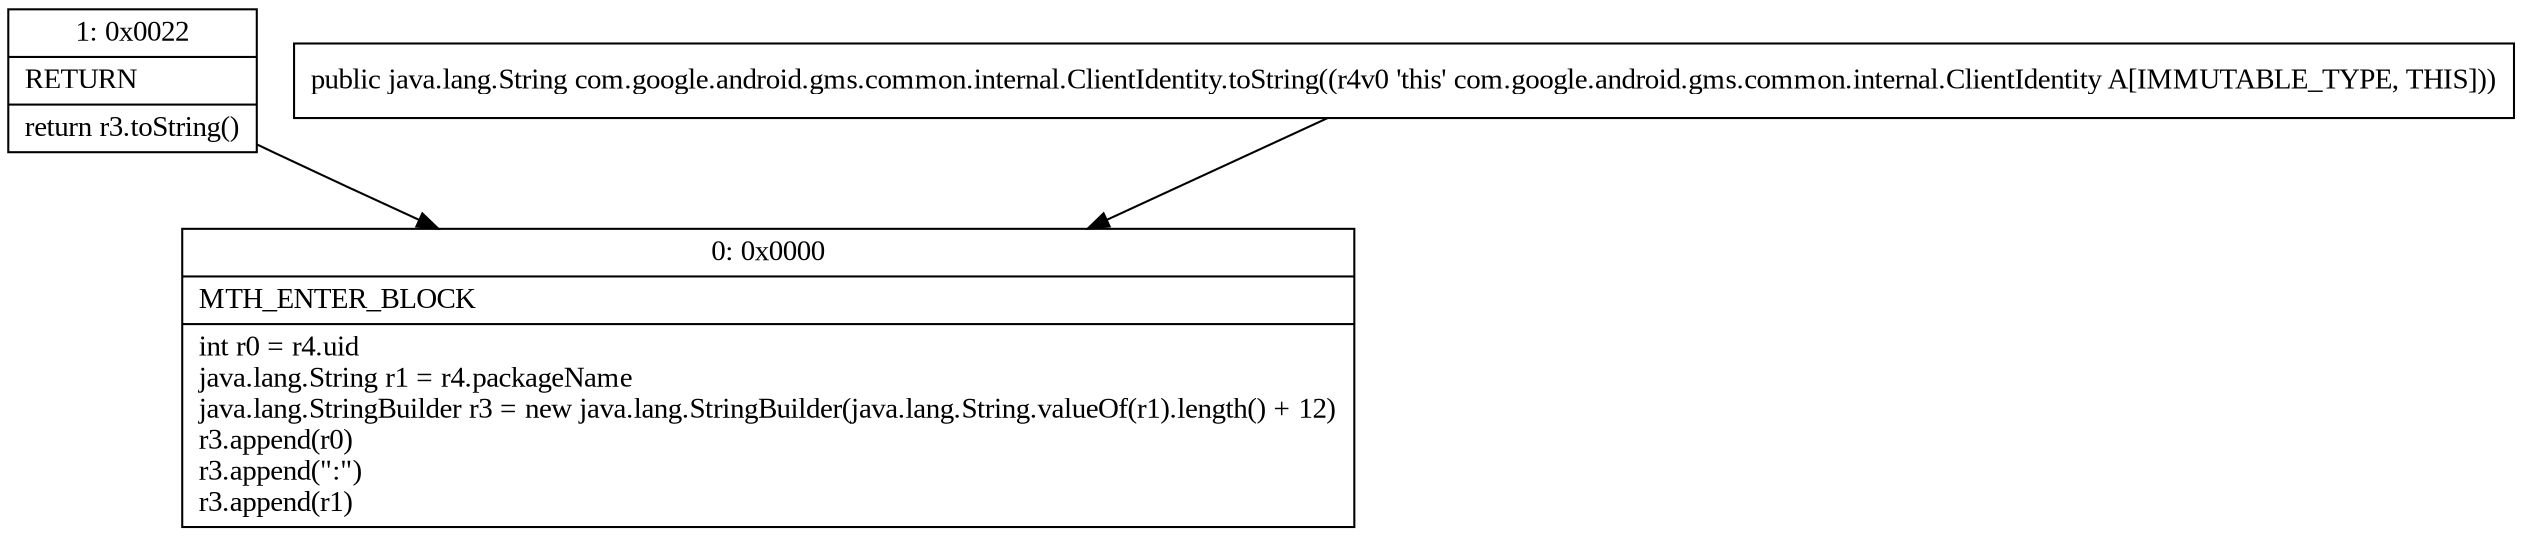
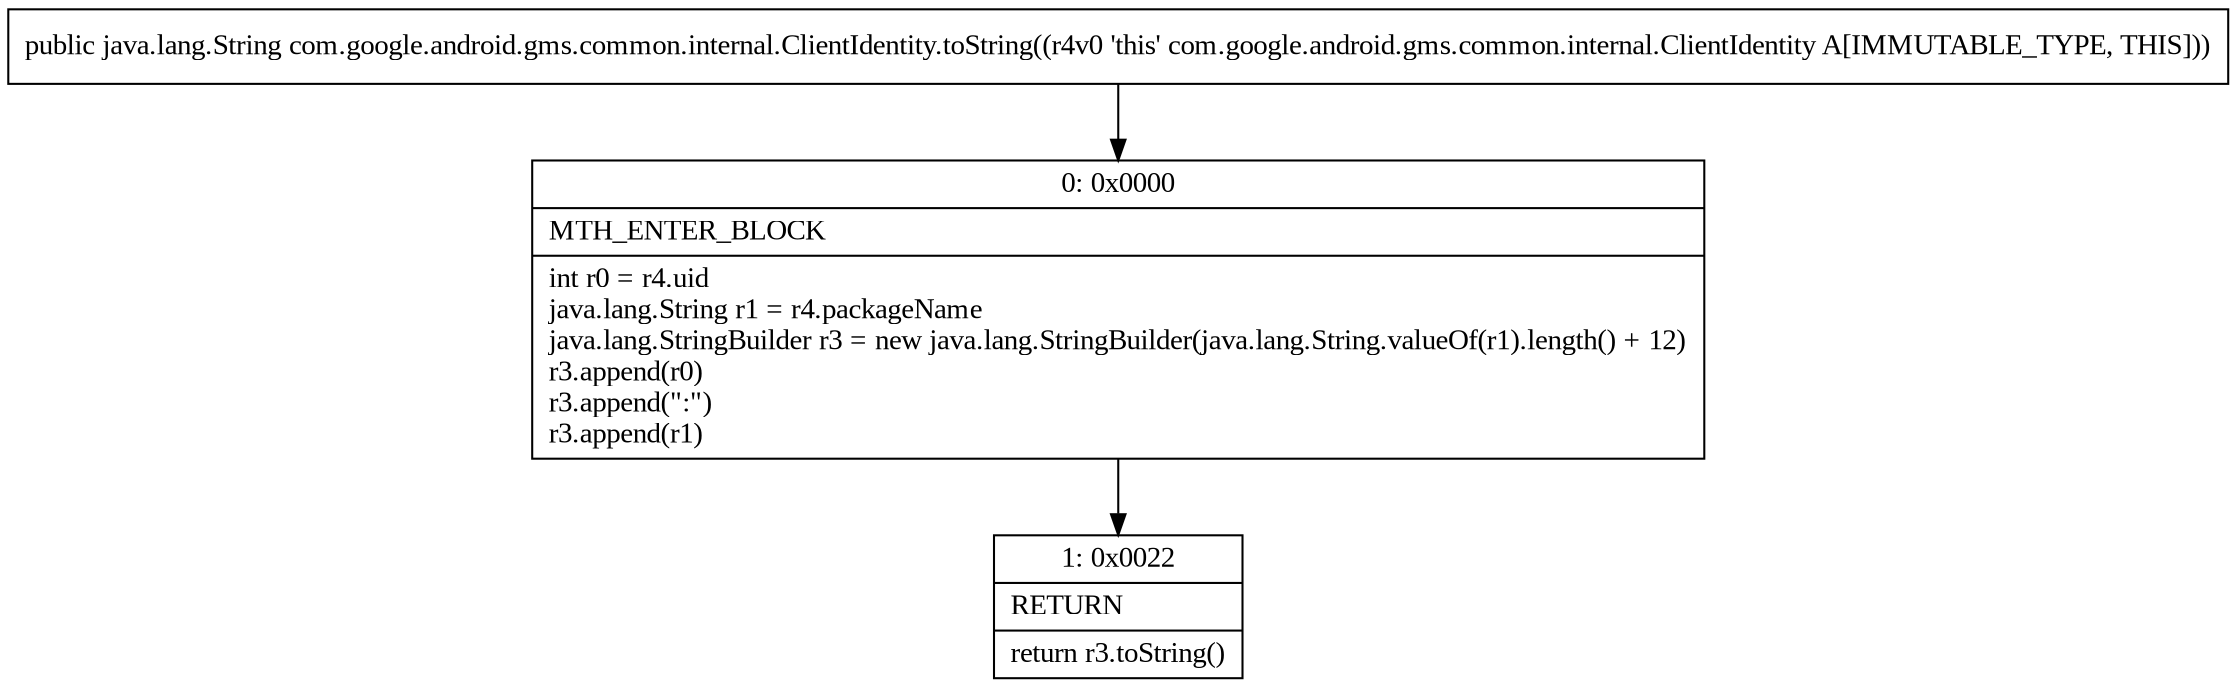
(338, 182) -> (1118, 486)
